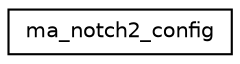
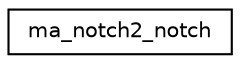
(120, 32) -> (120, 32)
